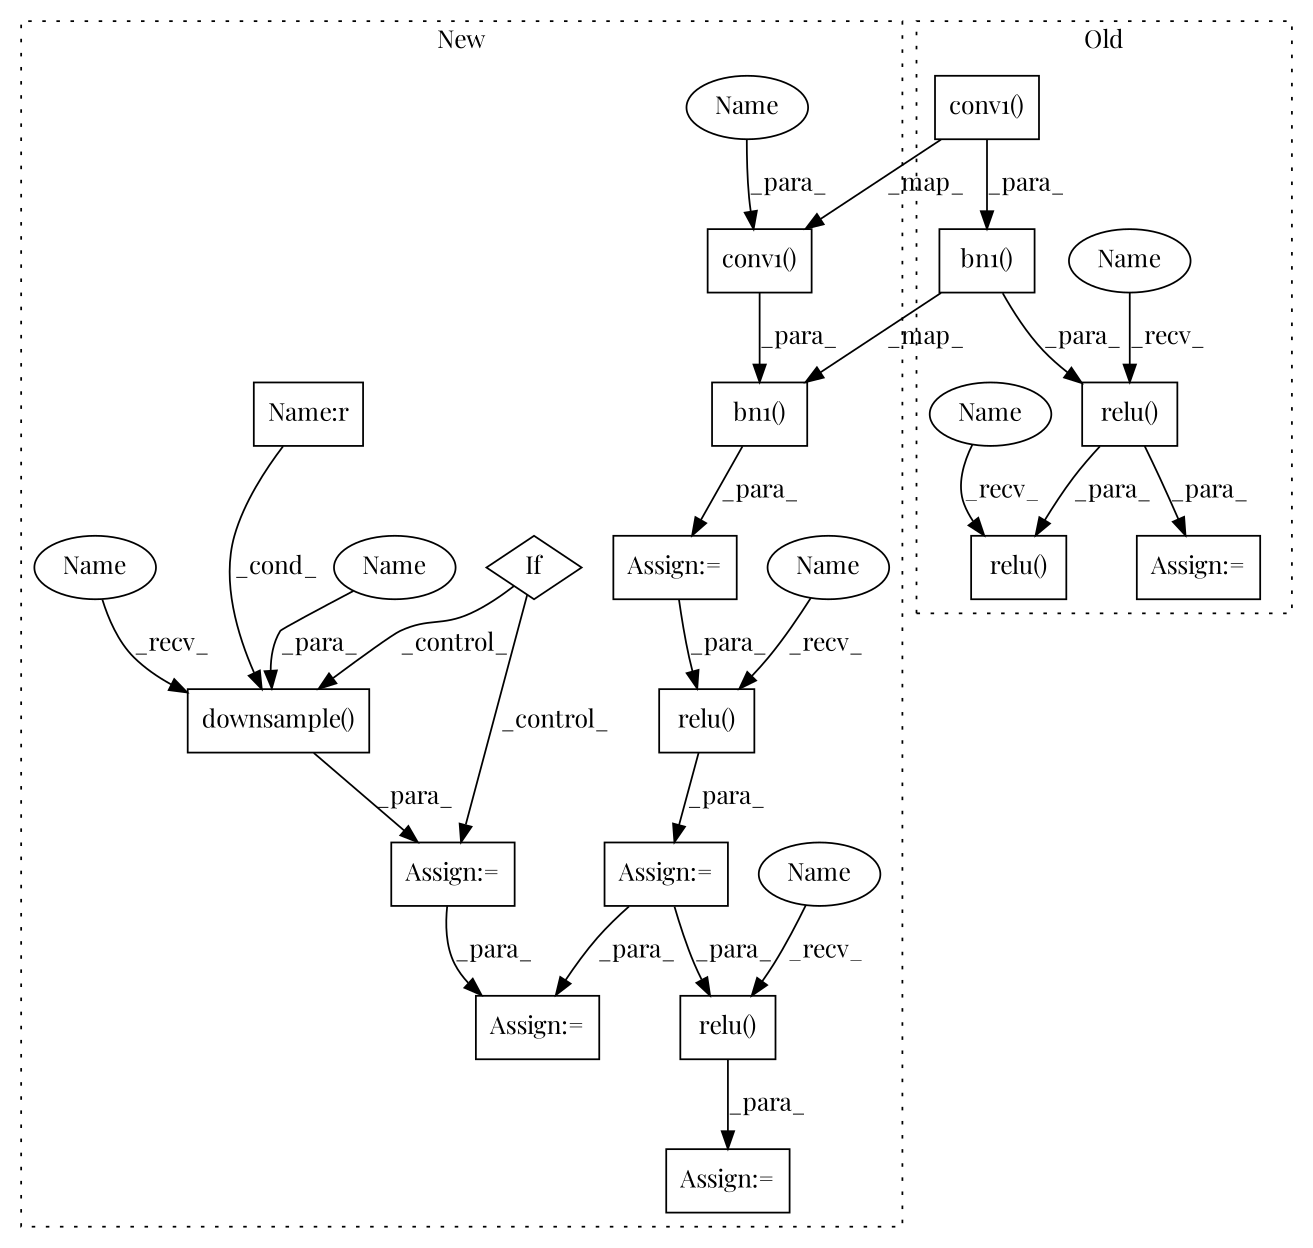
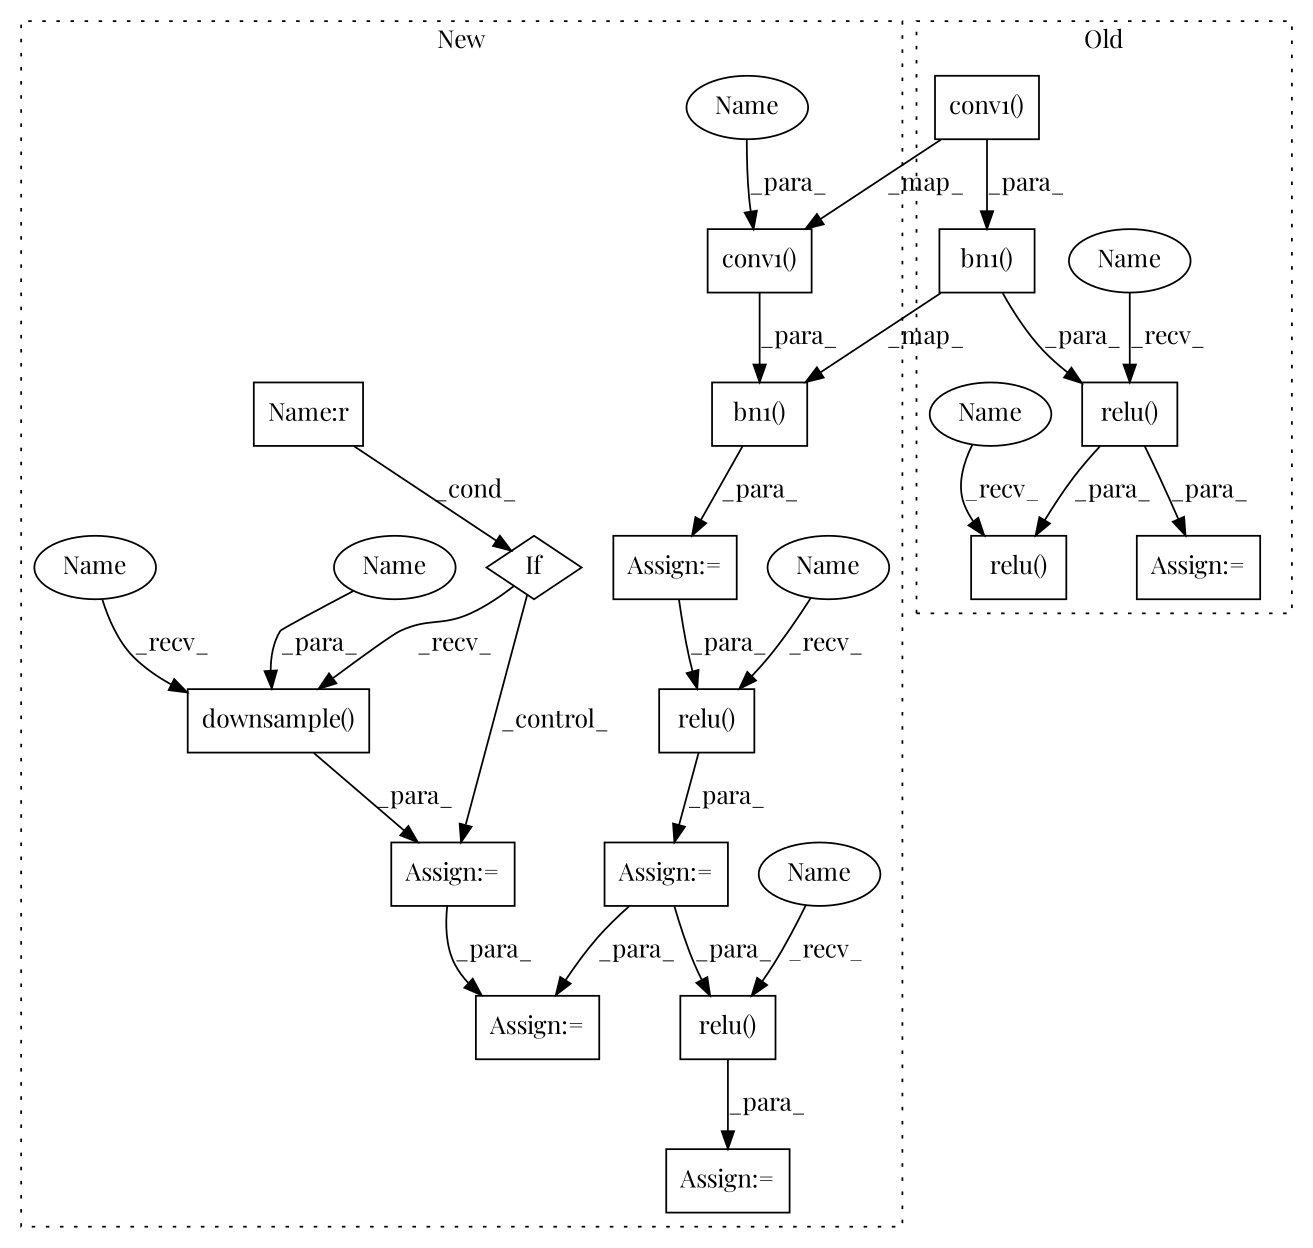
(231, 555) -> (425, 494)
(455, 644) -> (455, 644)
